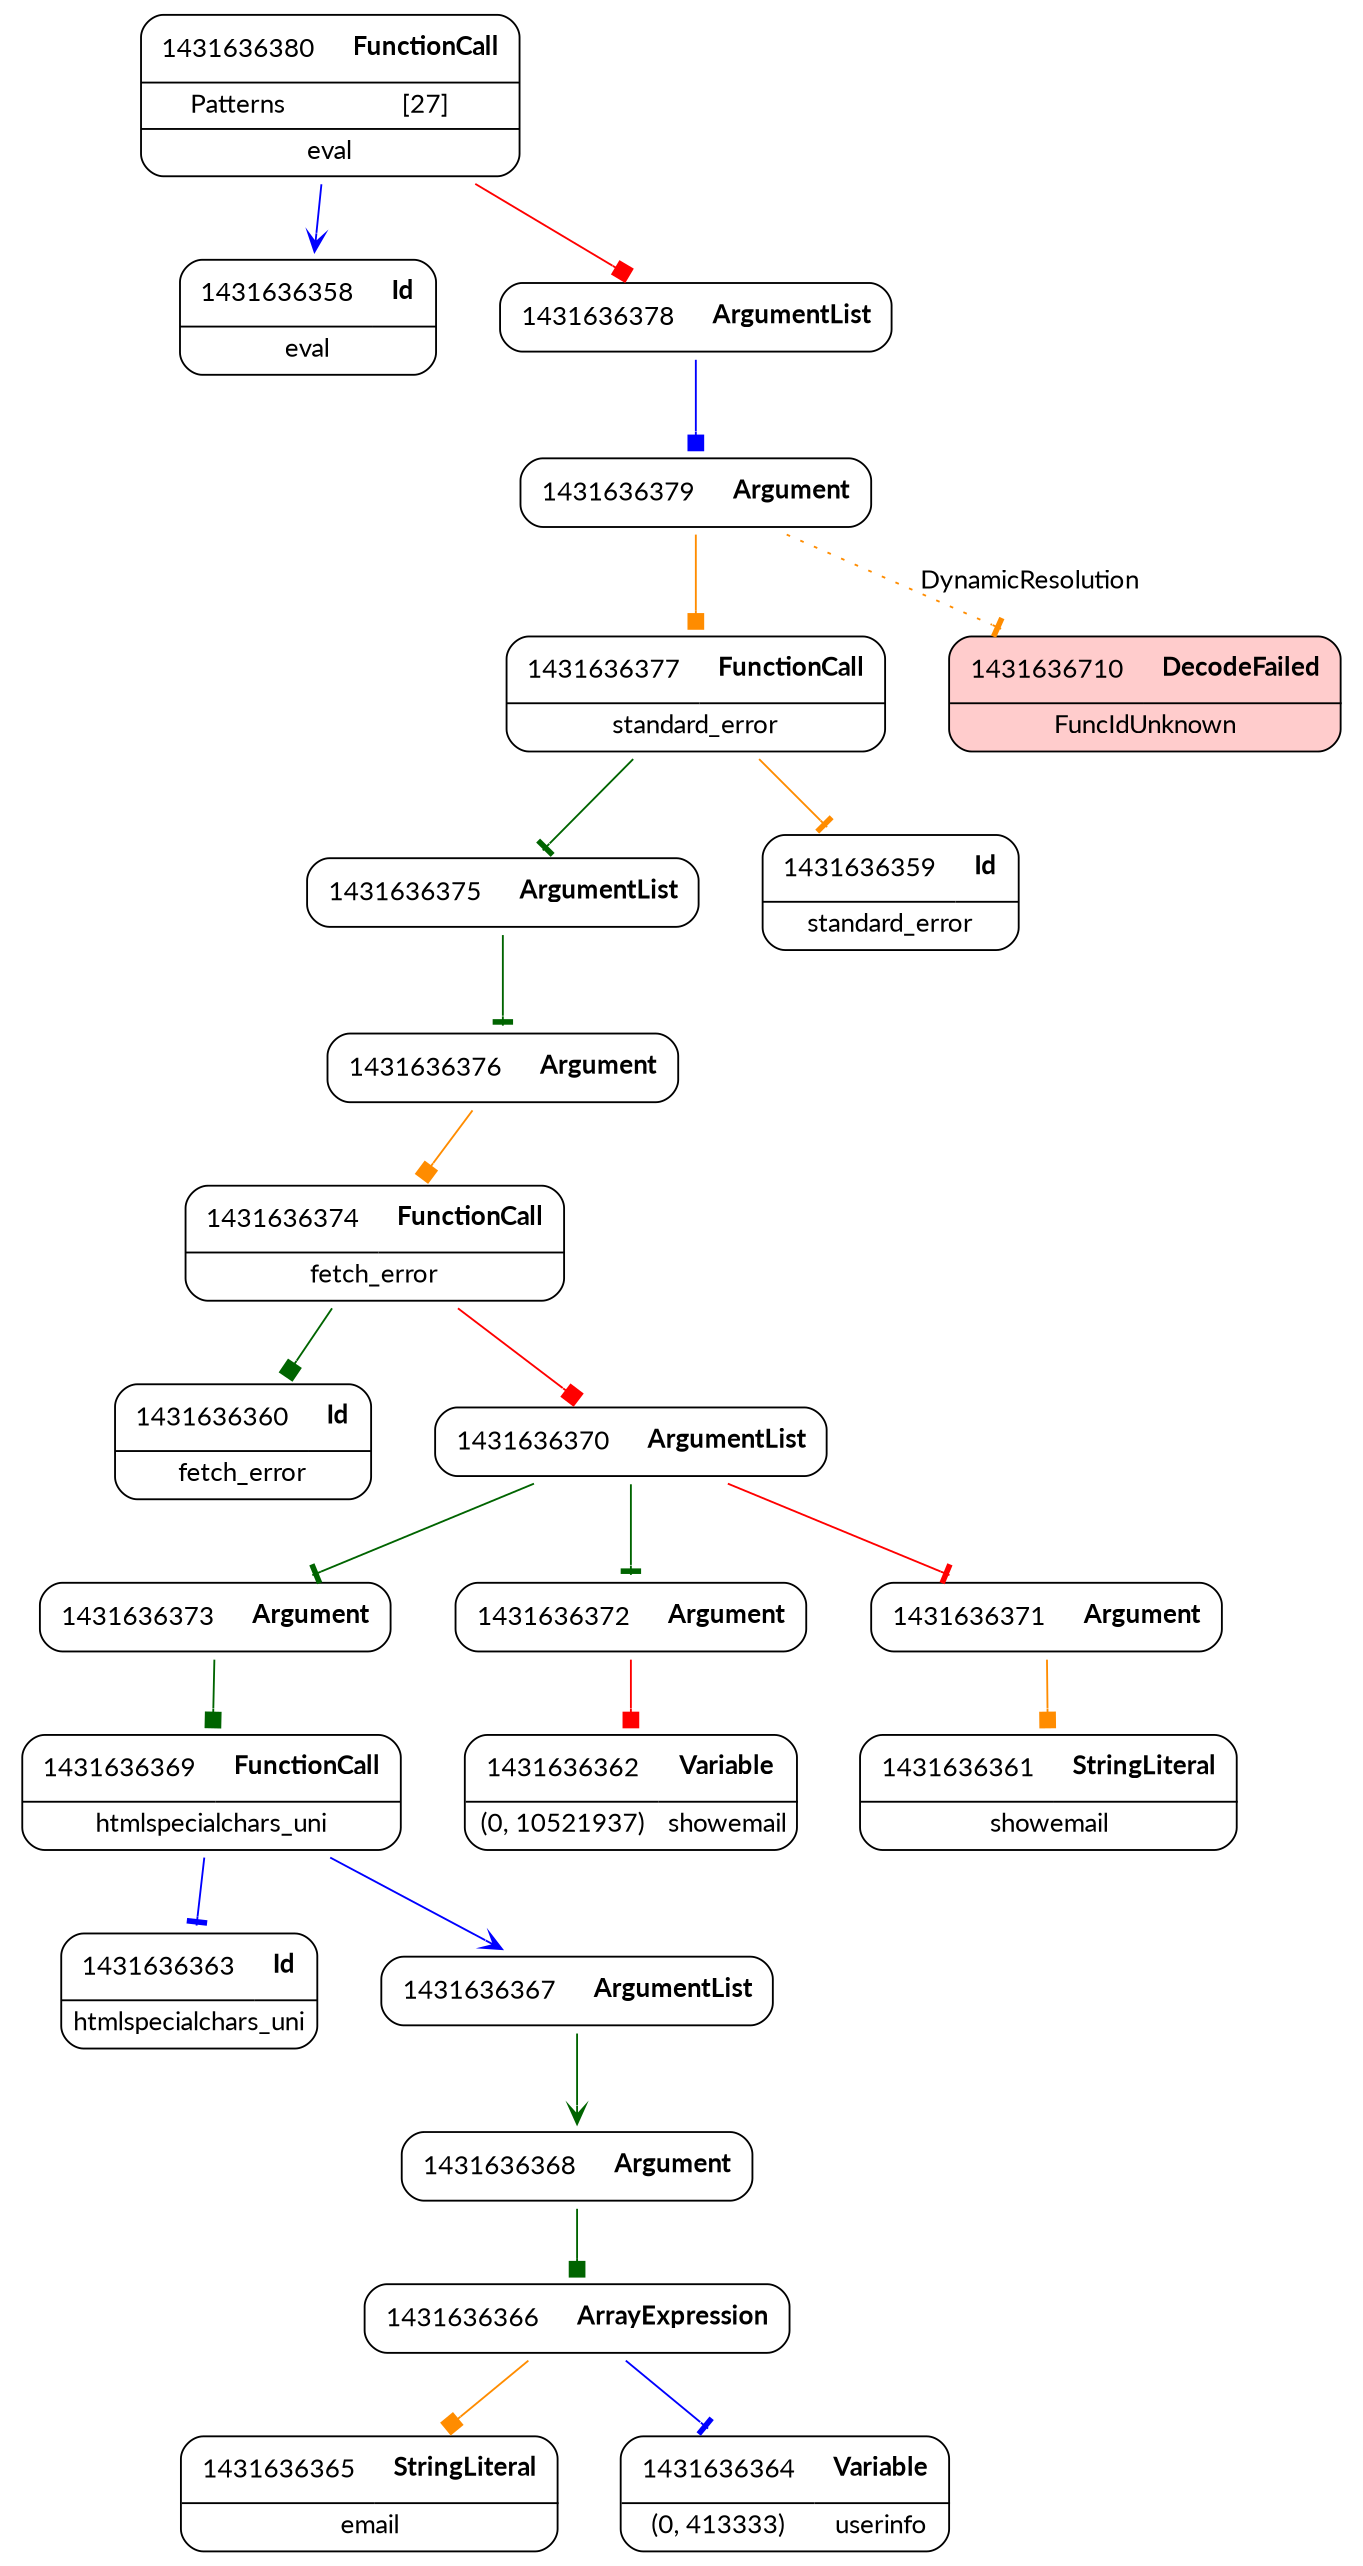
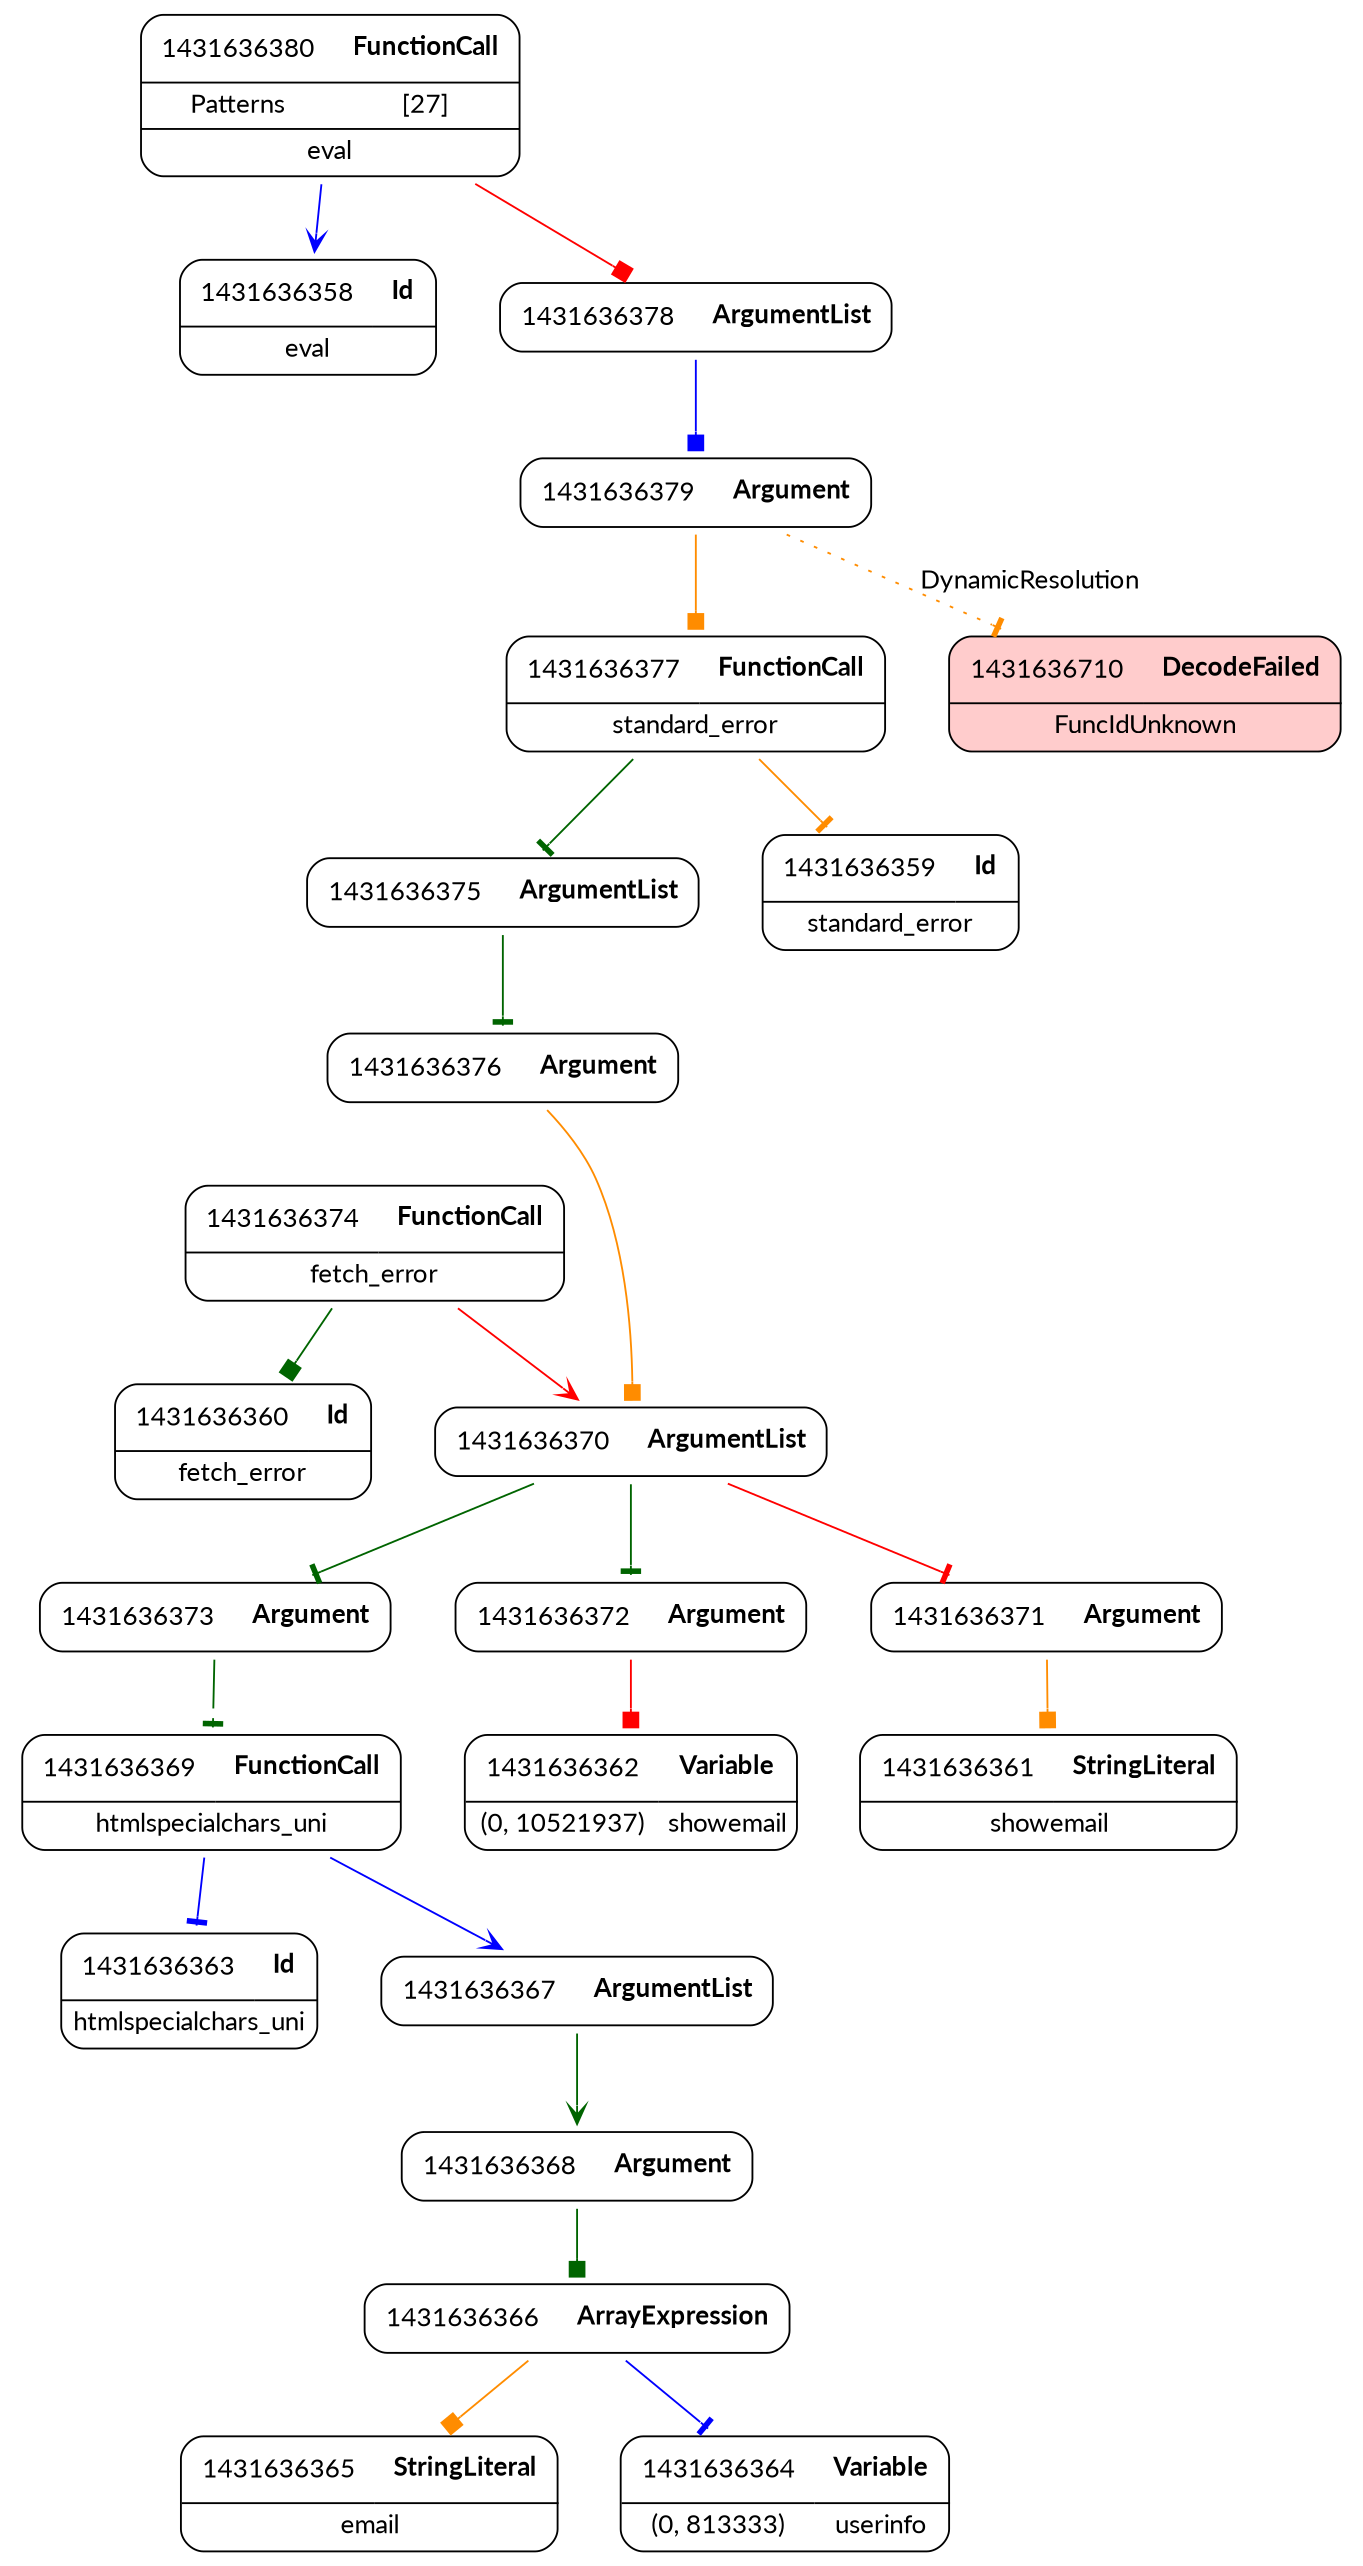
(453, 1137) -> (615, 1237)
(510, 1348) -> (510, 1348)
(214, 1684) -> (214, 1684)
(719, 2525) -> (719, 2525)
